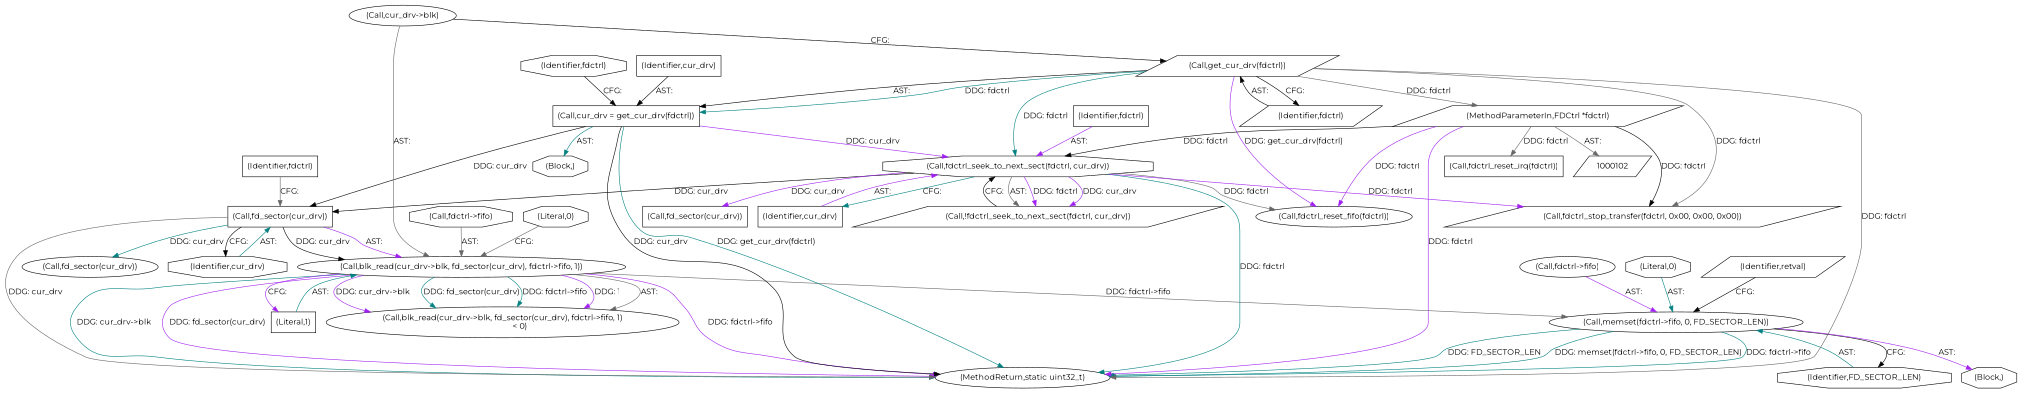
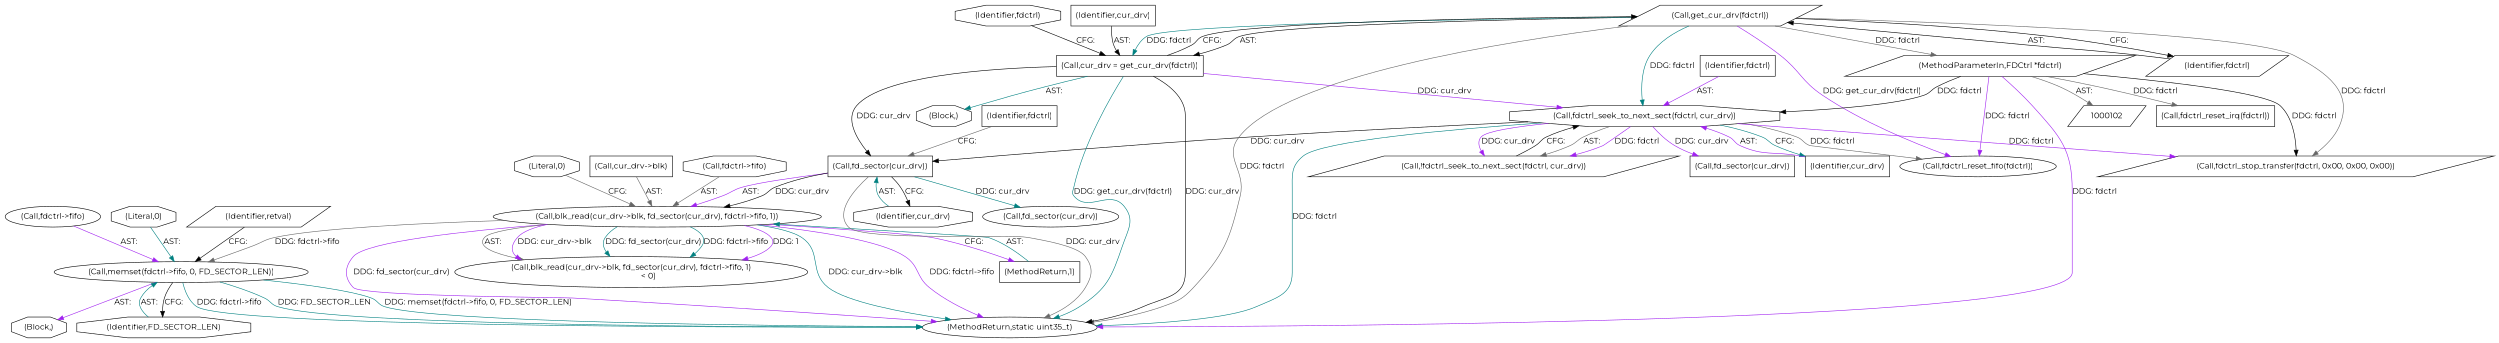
(403, 16) -> (631, 166)
(807, 40) -> (1396, 21)
(293, 322) -> (1040, 272)
(1023, 378) -> (1010, 327)
